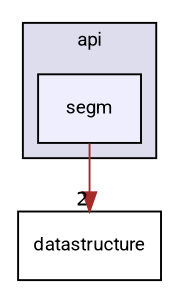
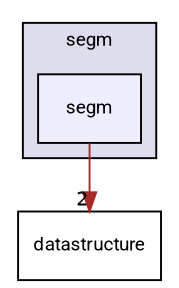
(90, 41) -> (90, 41)
